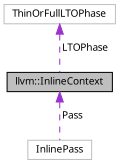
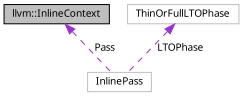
(60, 53) -> (148, 52)
